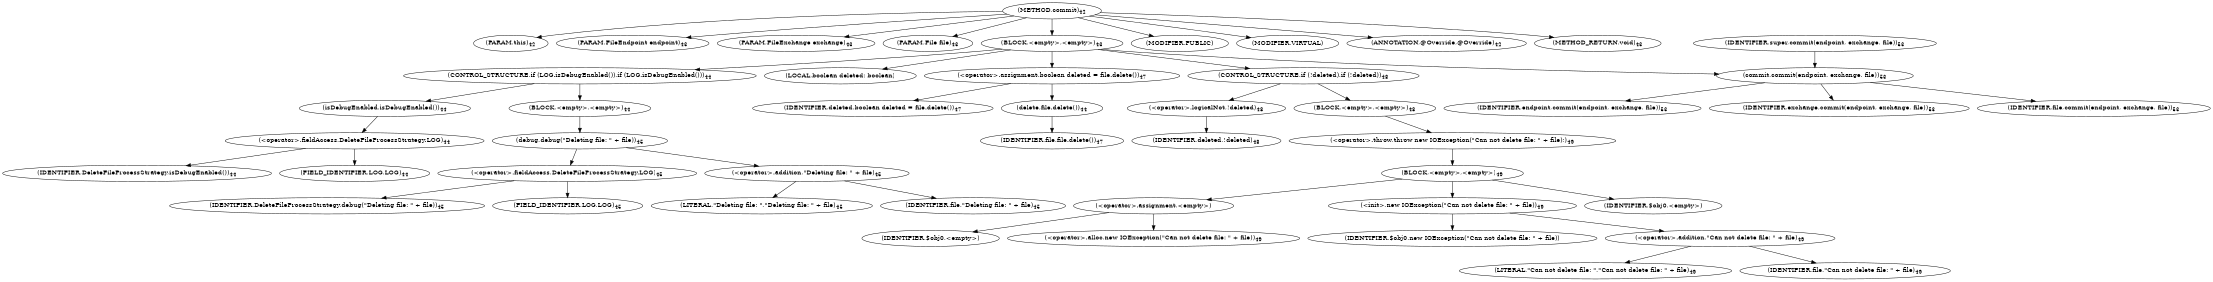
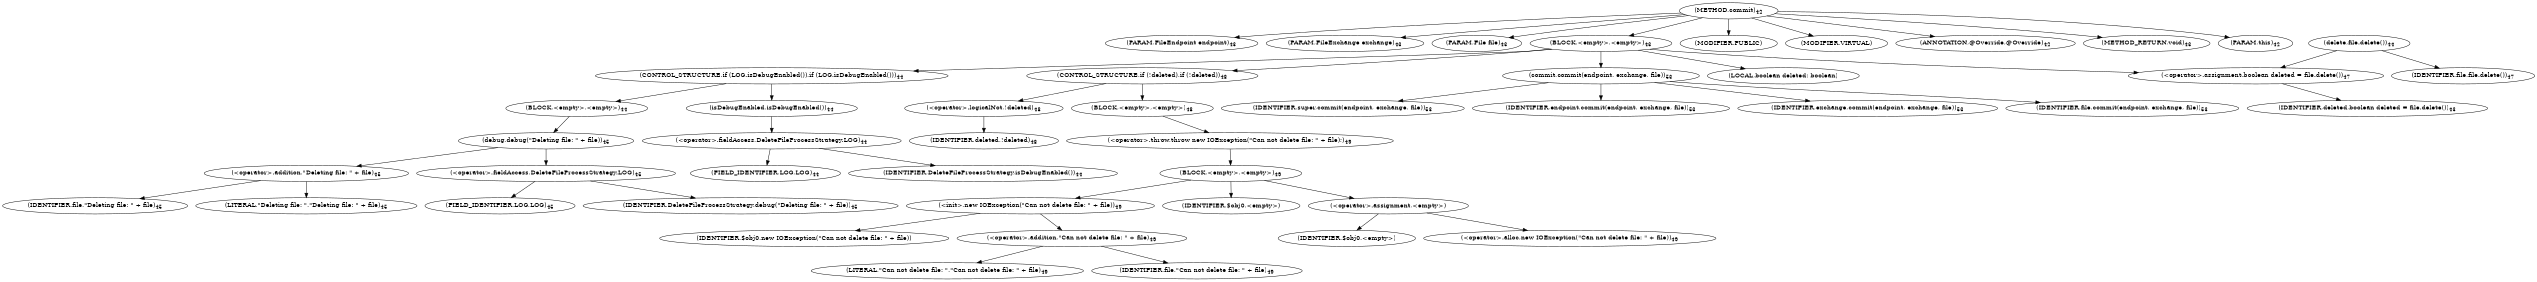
(1815, 57) -> (1476, 92)
(1052, 90) -> (2311, 59)
(958, 108) -> (2453, 108)
